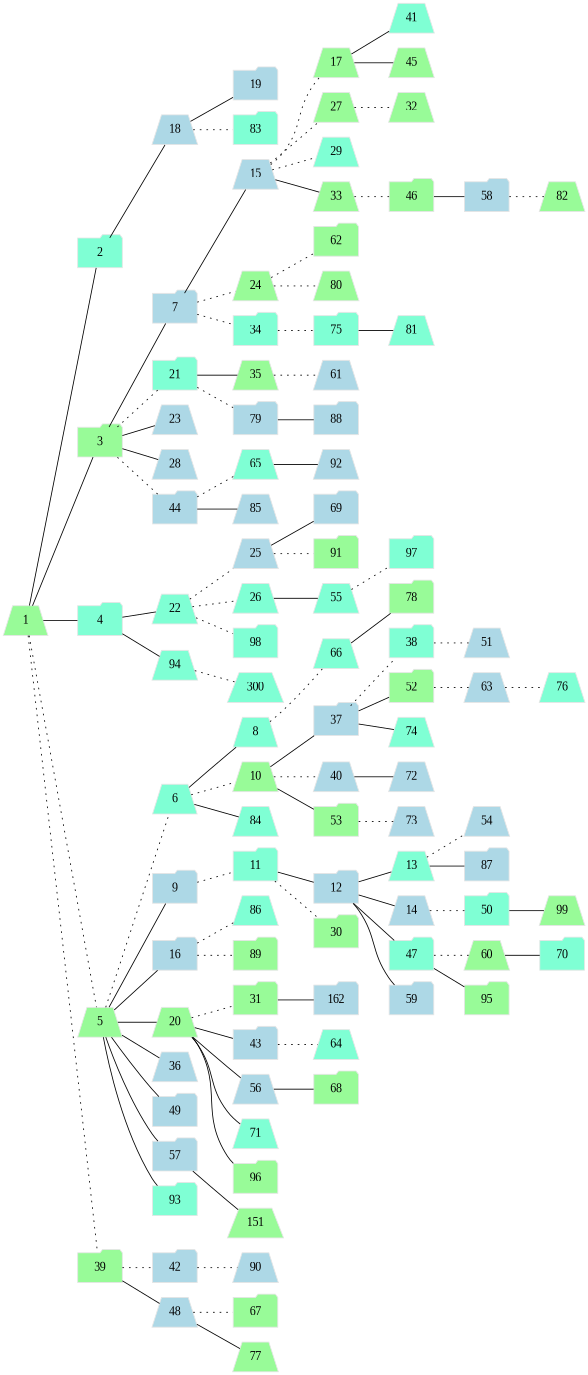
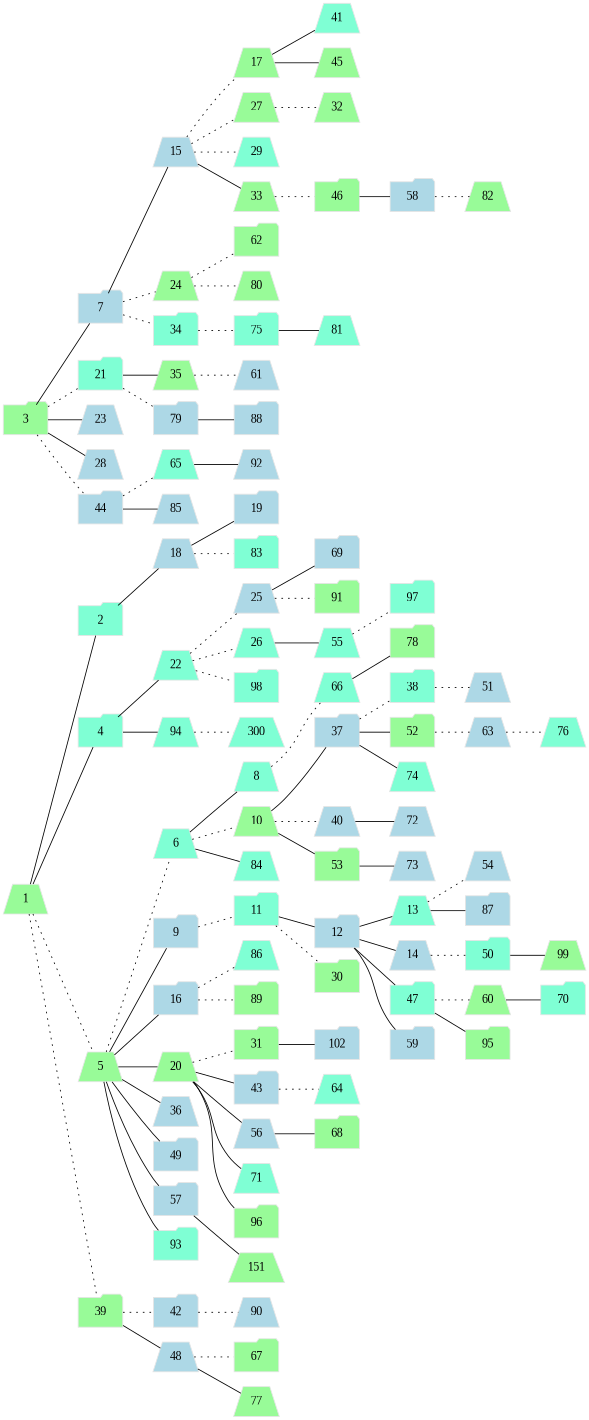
(63, 531) -> none
(376, 821) -> (377, 866)
(336, 1000) -> (337, 1045)
